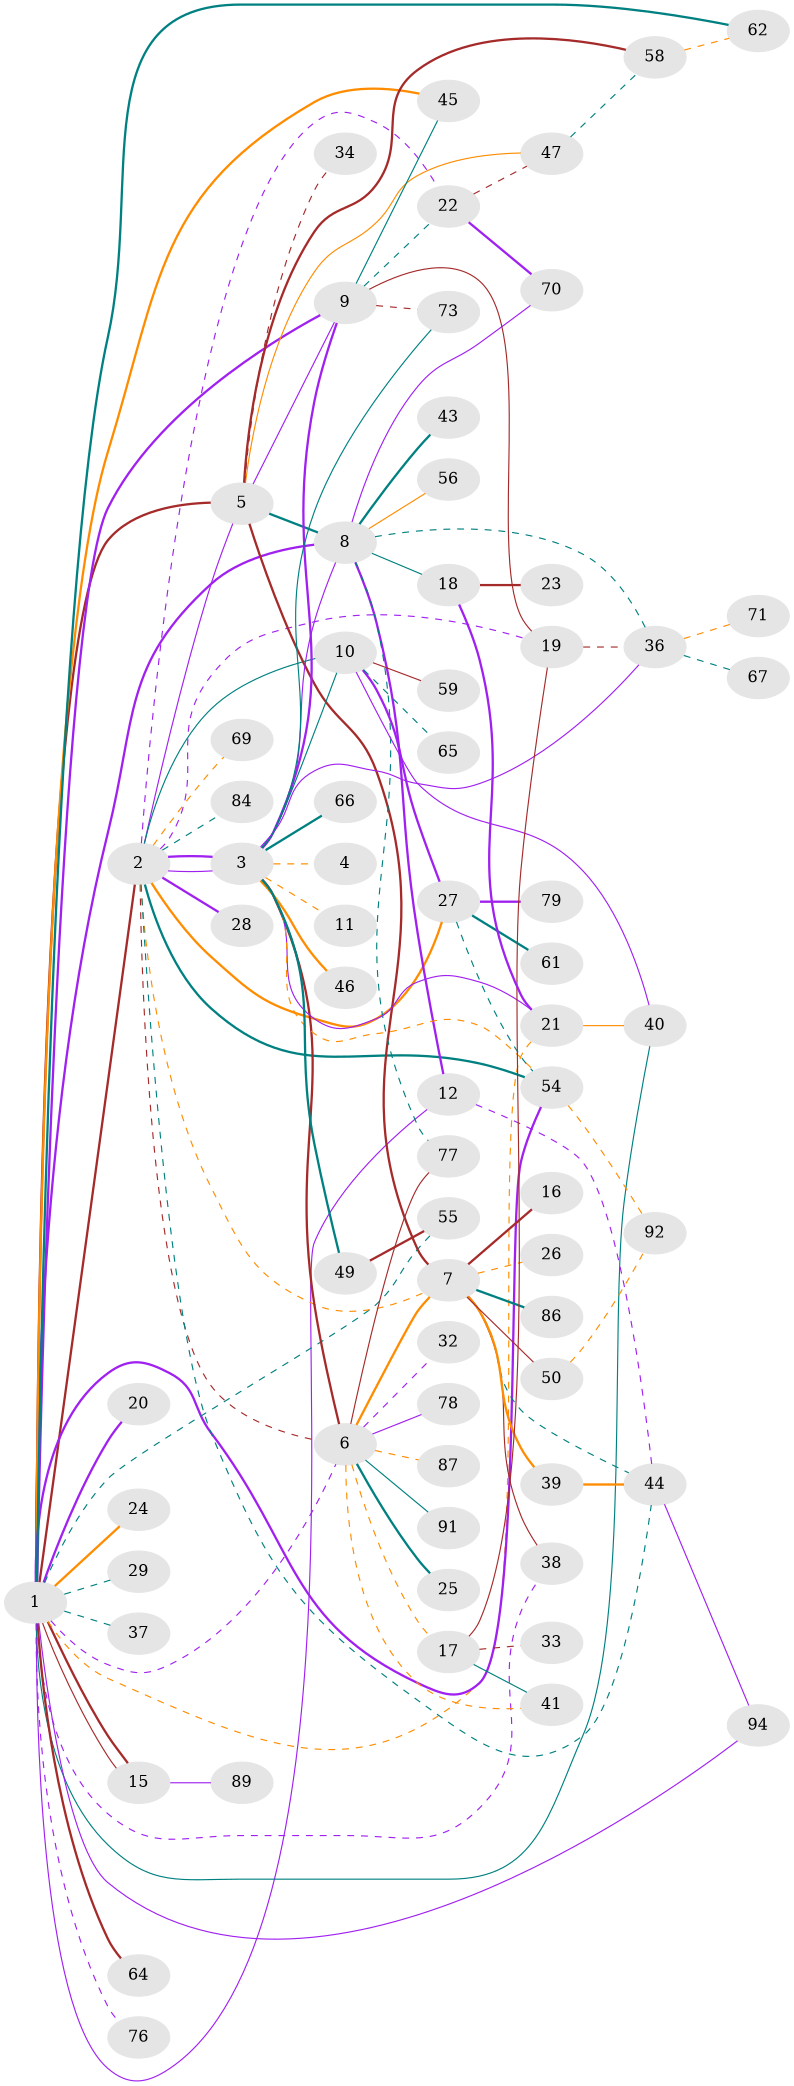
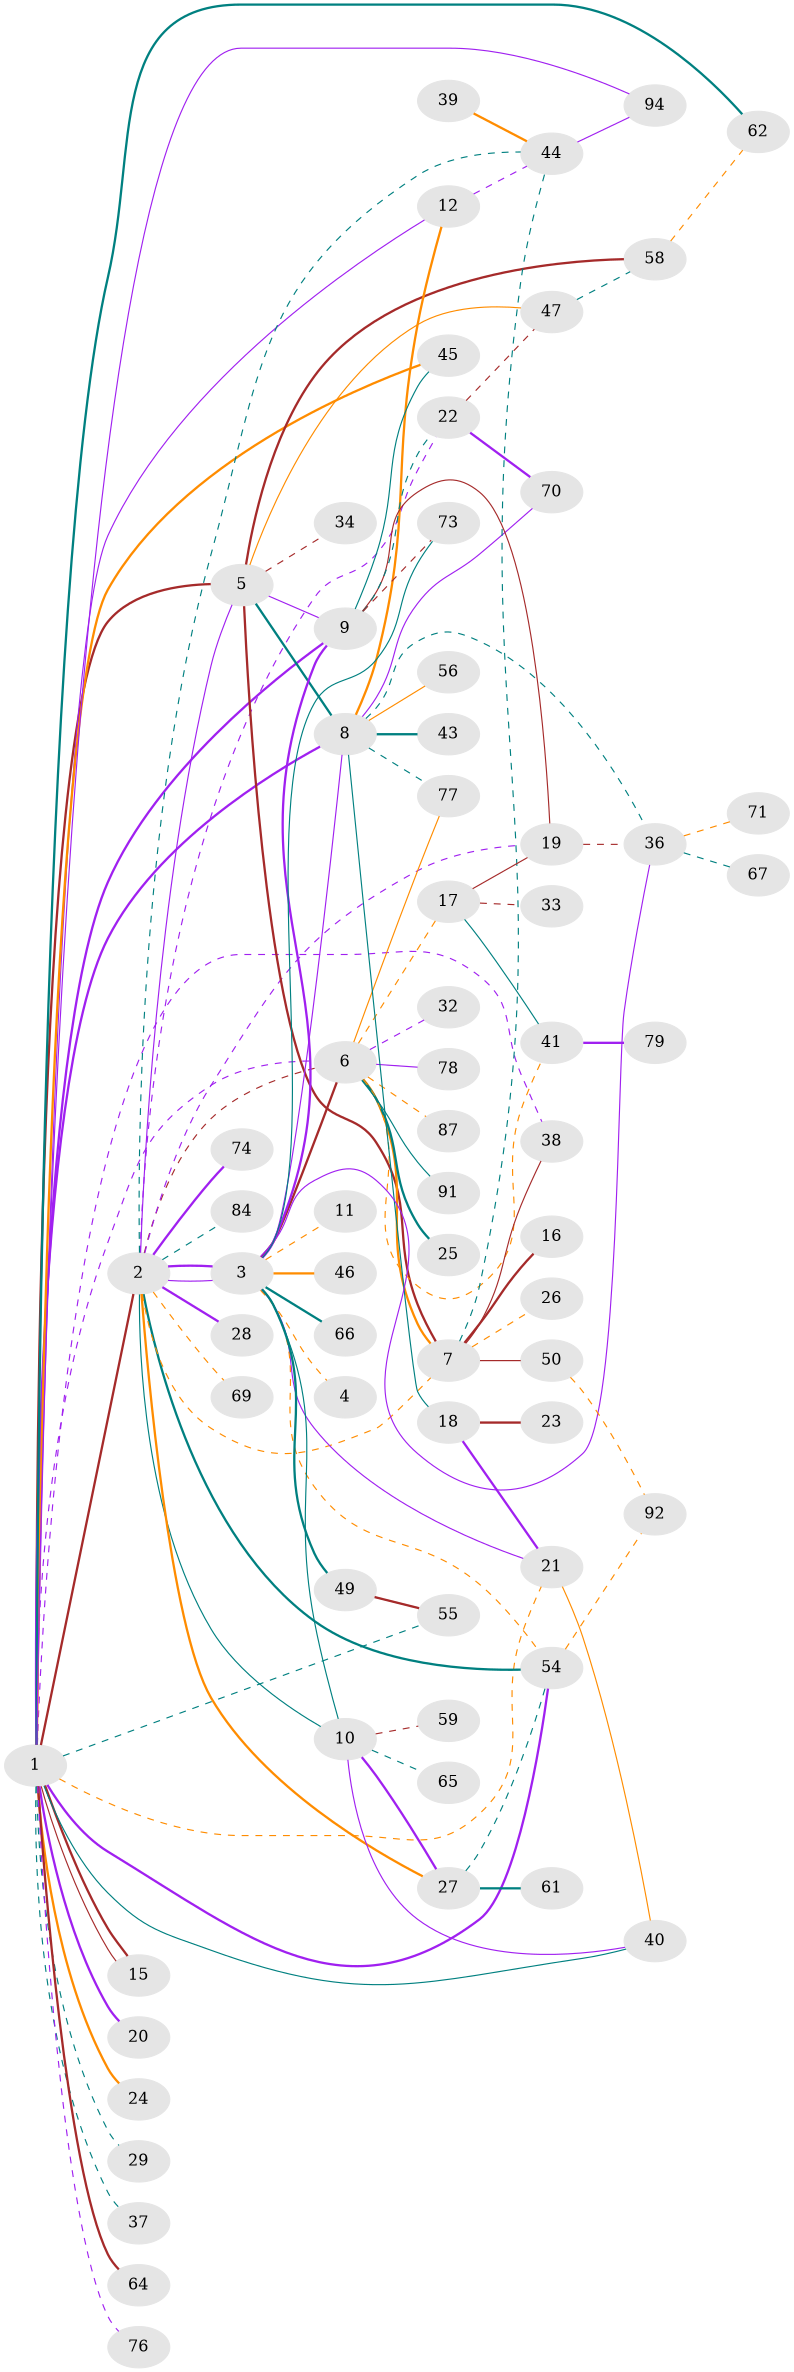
(397, 672) -> (397, 1730)
(404, 817) -> (402, 472)
(500, 902) -> (604, 1043)
none -> (242, 1150)
(385, 1282) -> (396, 929)
(552, 1317) -> none
(501, 1382) -> none
(242, 1783) -> none
